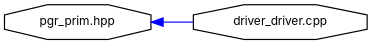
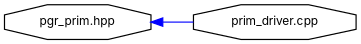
(280, 22) -> (275, 22)
